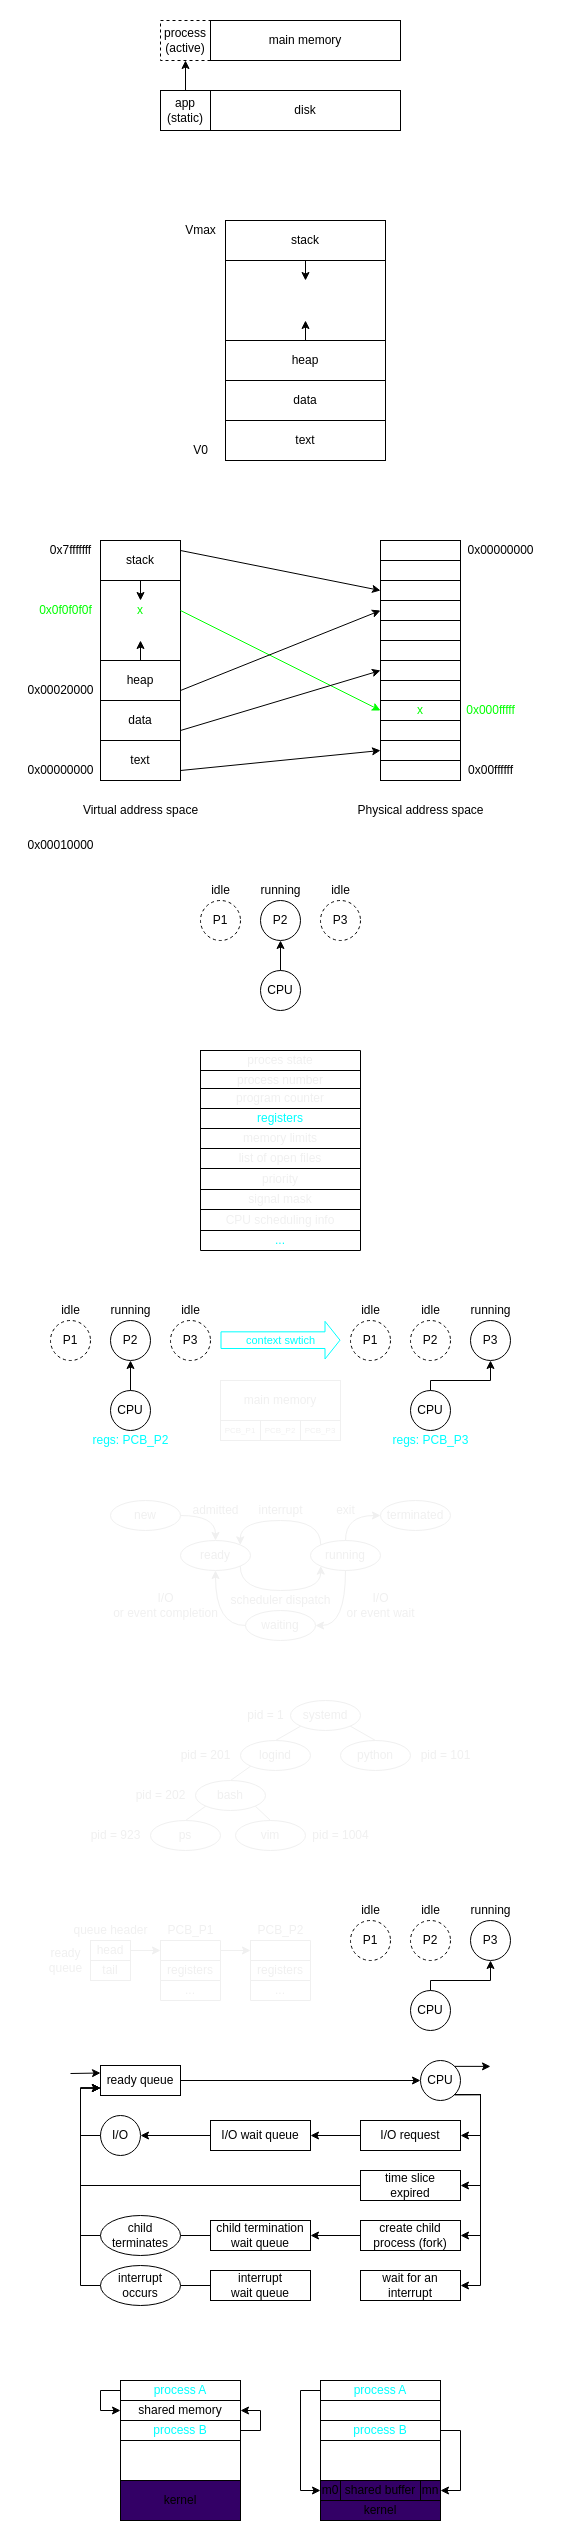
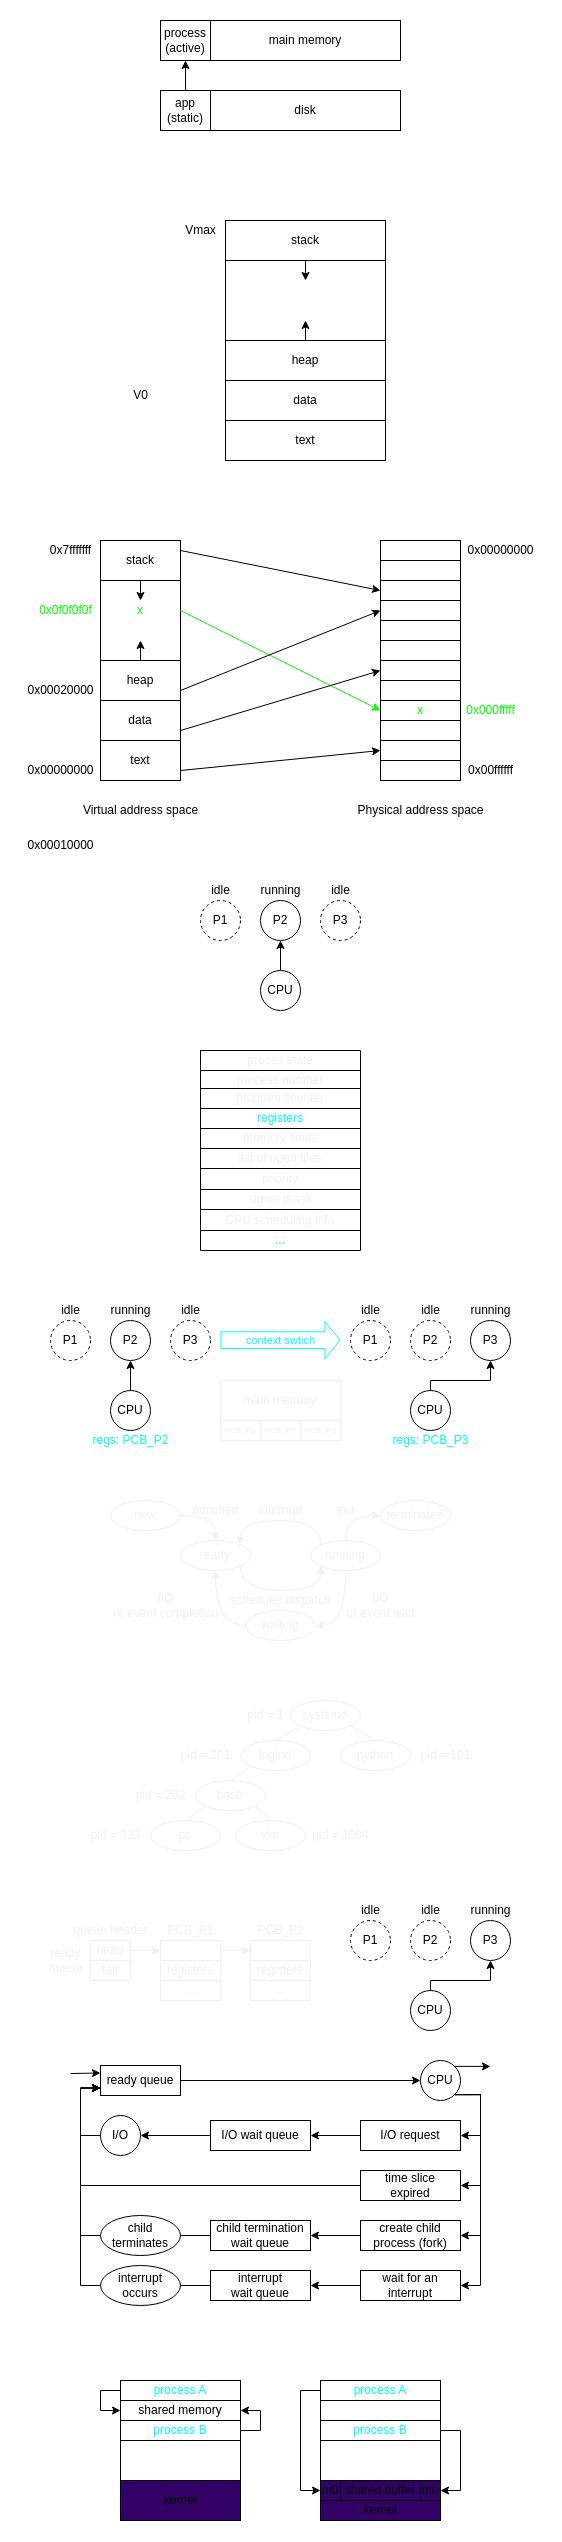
(186, 41) -> (186, 41)
(201, 451) -> (141, 396)
none -> (339, 2286)
